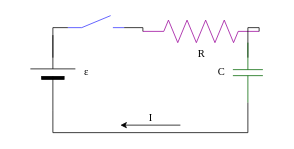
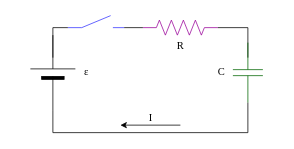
(201, 31) -> (180, 27)
